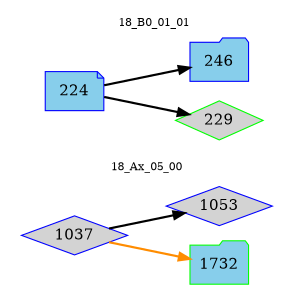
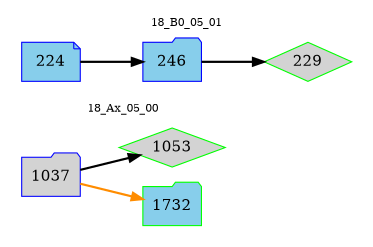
(154, 23) -> (187, 23)
(141, 105) -> (227, 62)
(219, 206) -> (172, 148)
(75, 235) -> (51, 177)
